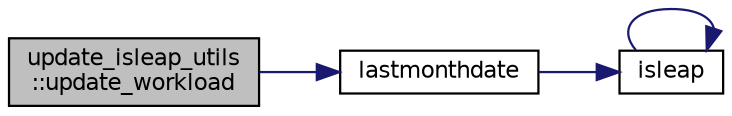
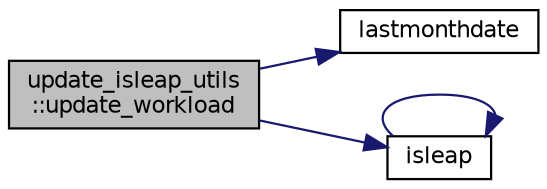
(568, 72) -> (312, 131)
